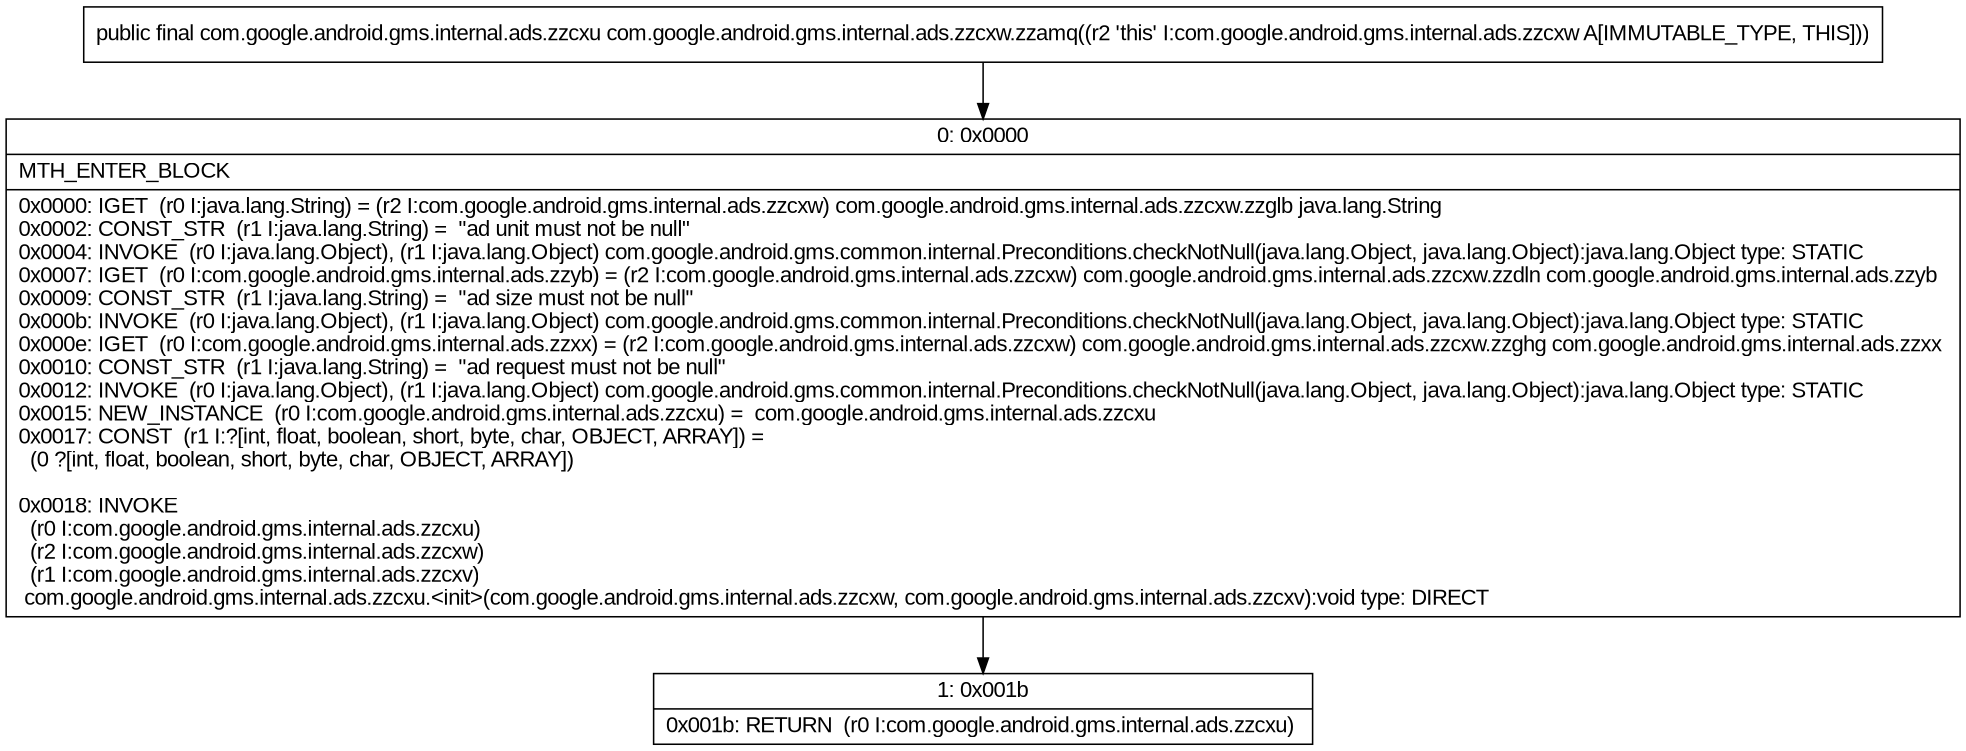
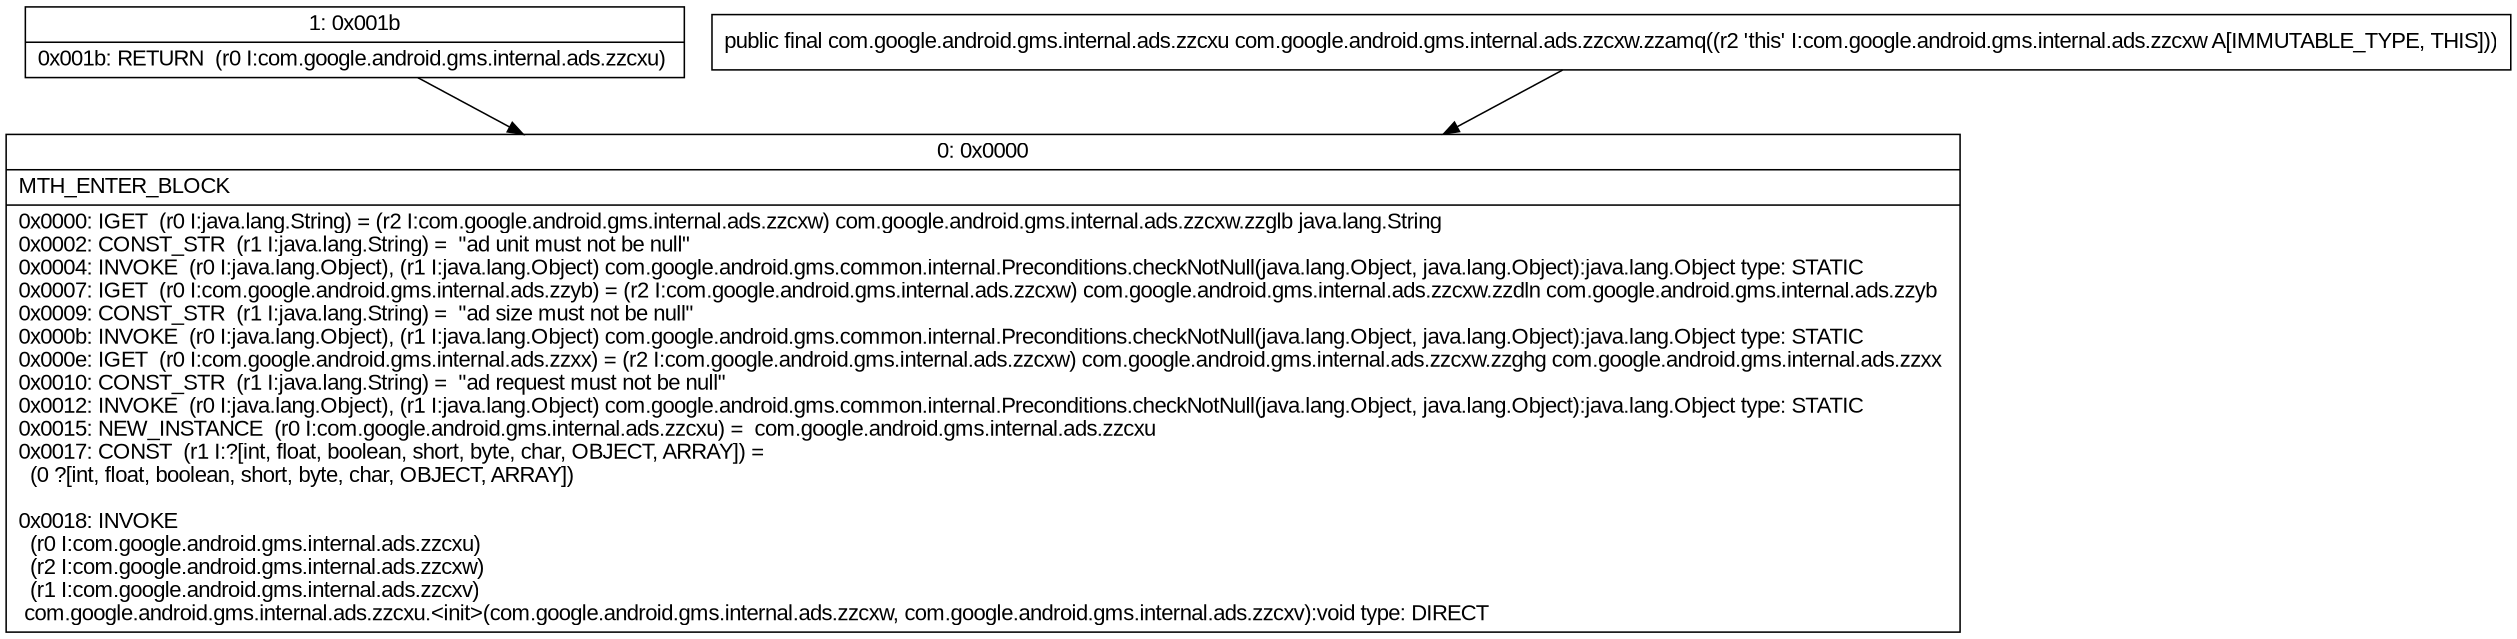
(983, 637) -> (464, 102)
